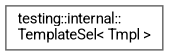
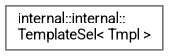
(84, 28) -> (84, 28)
